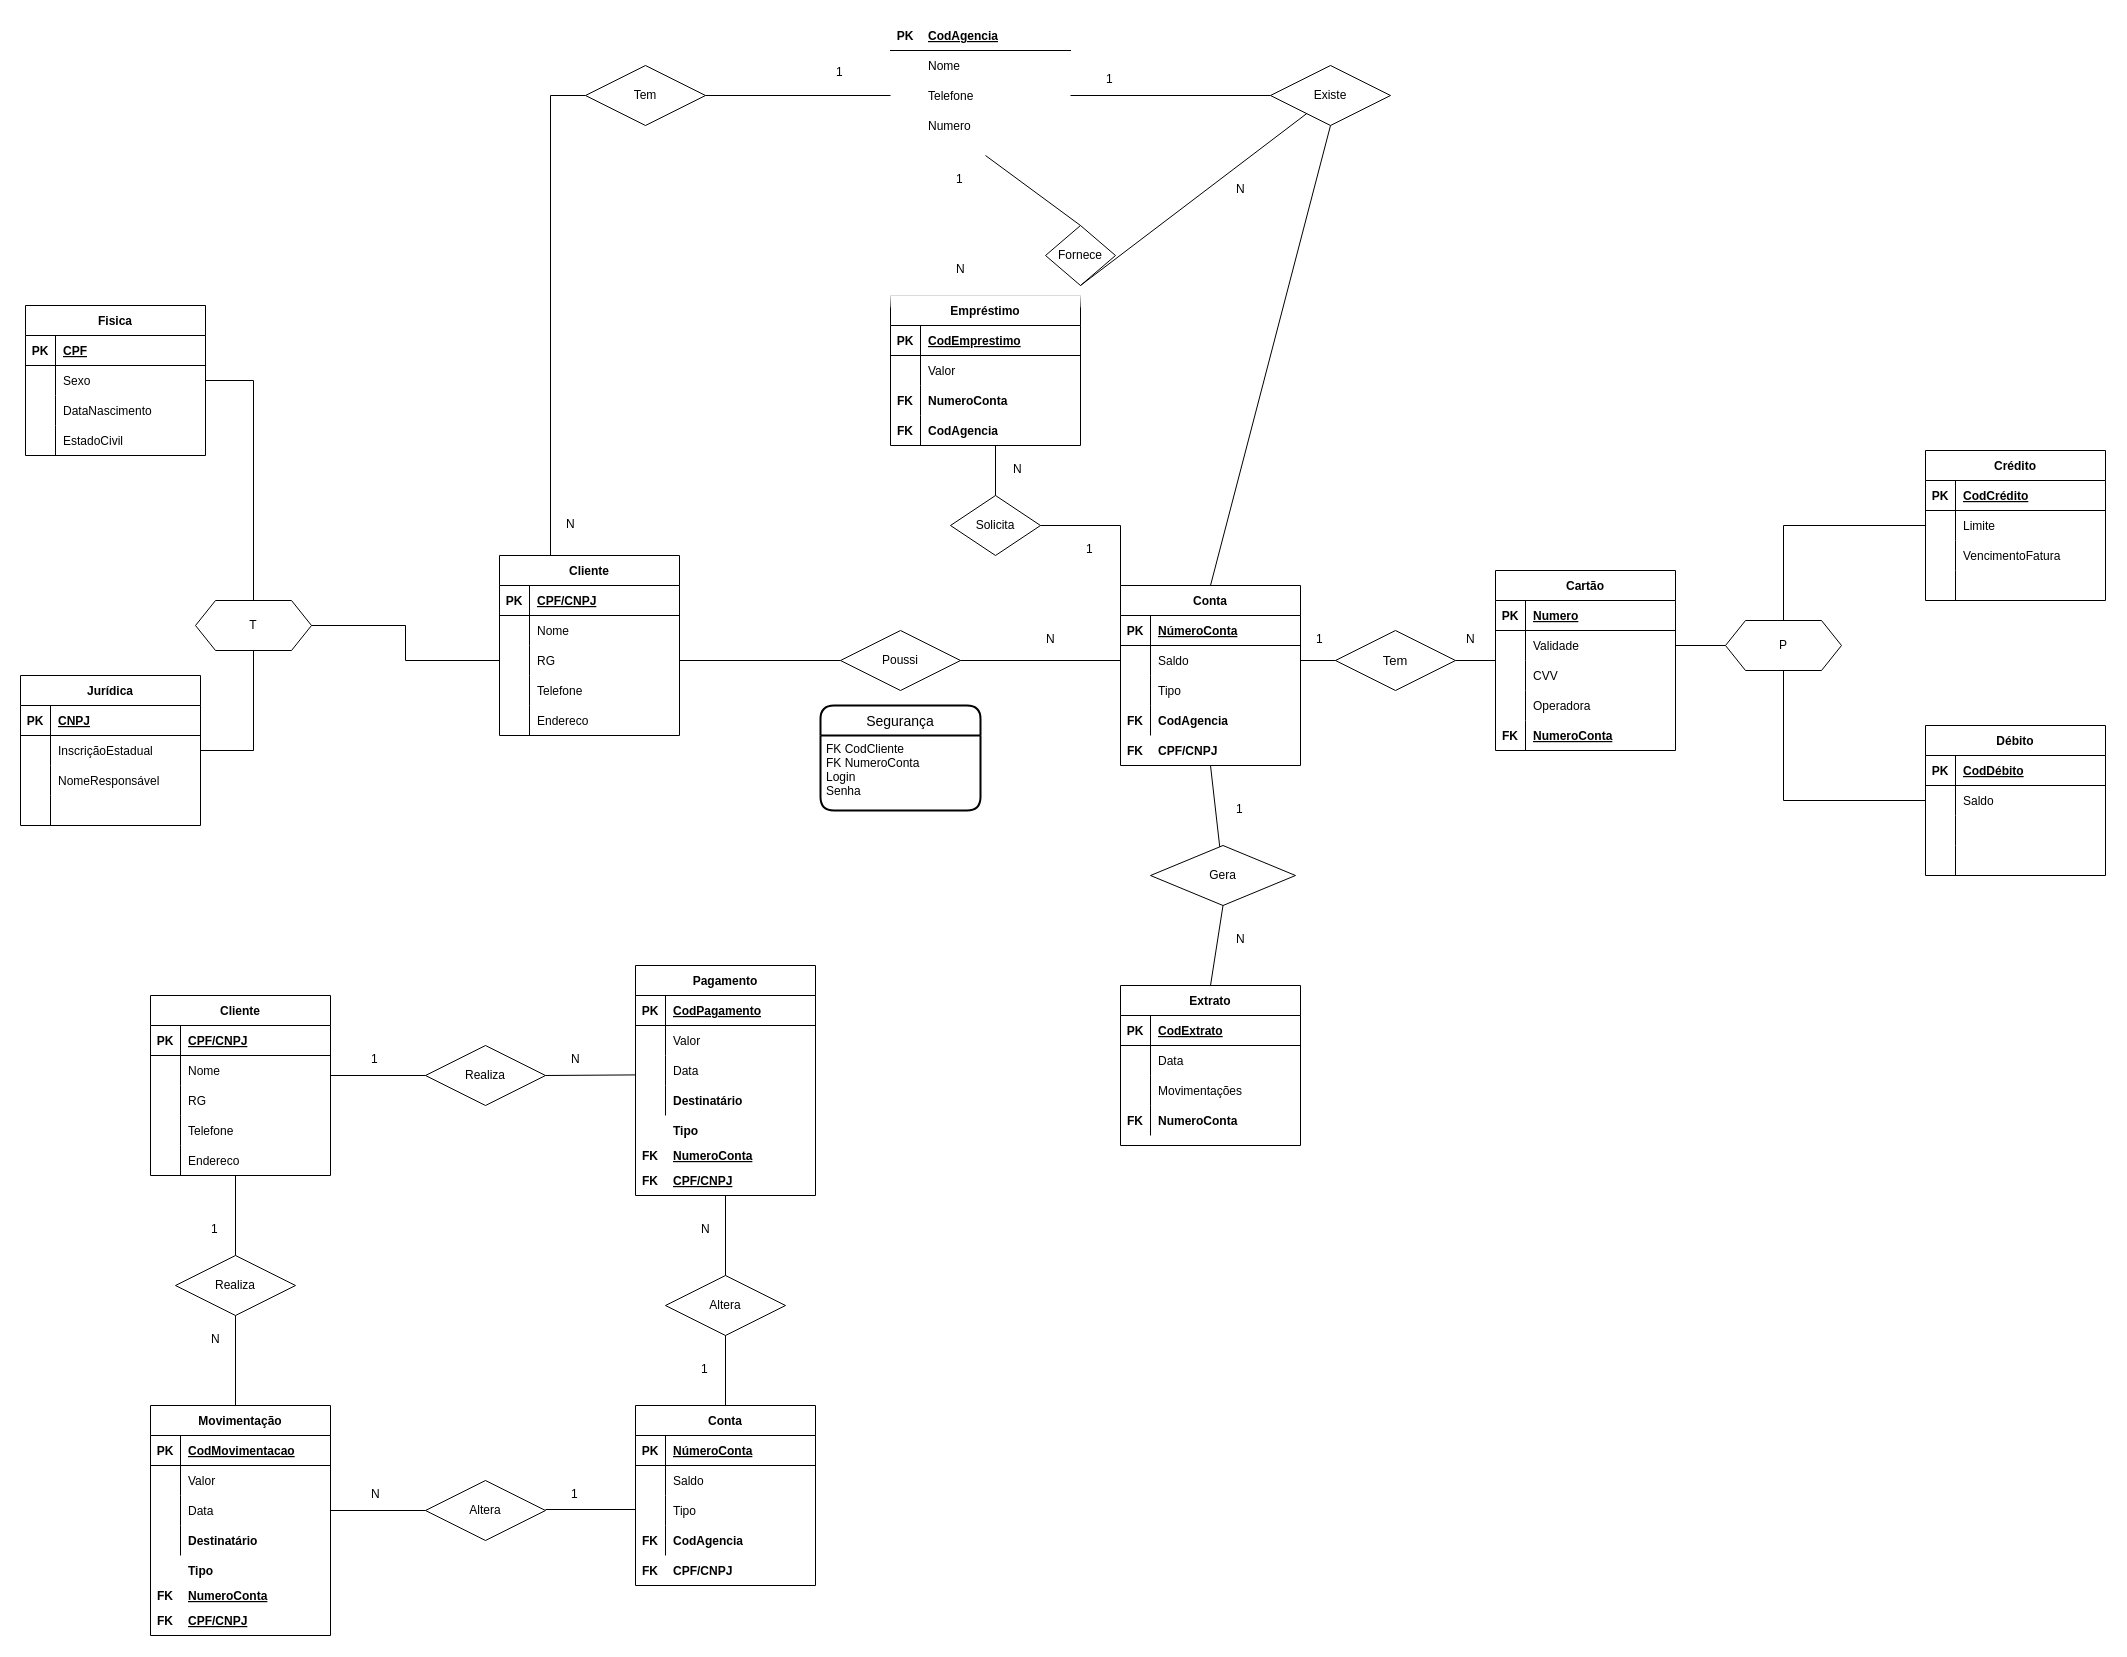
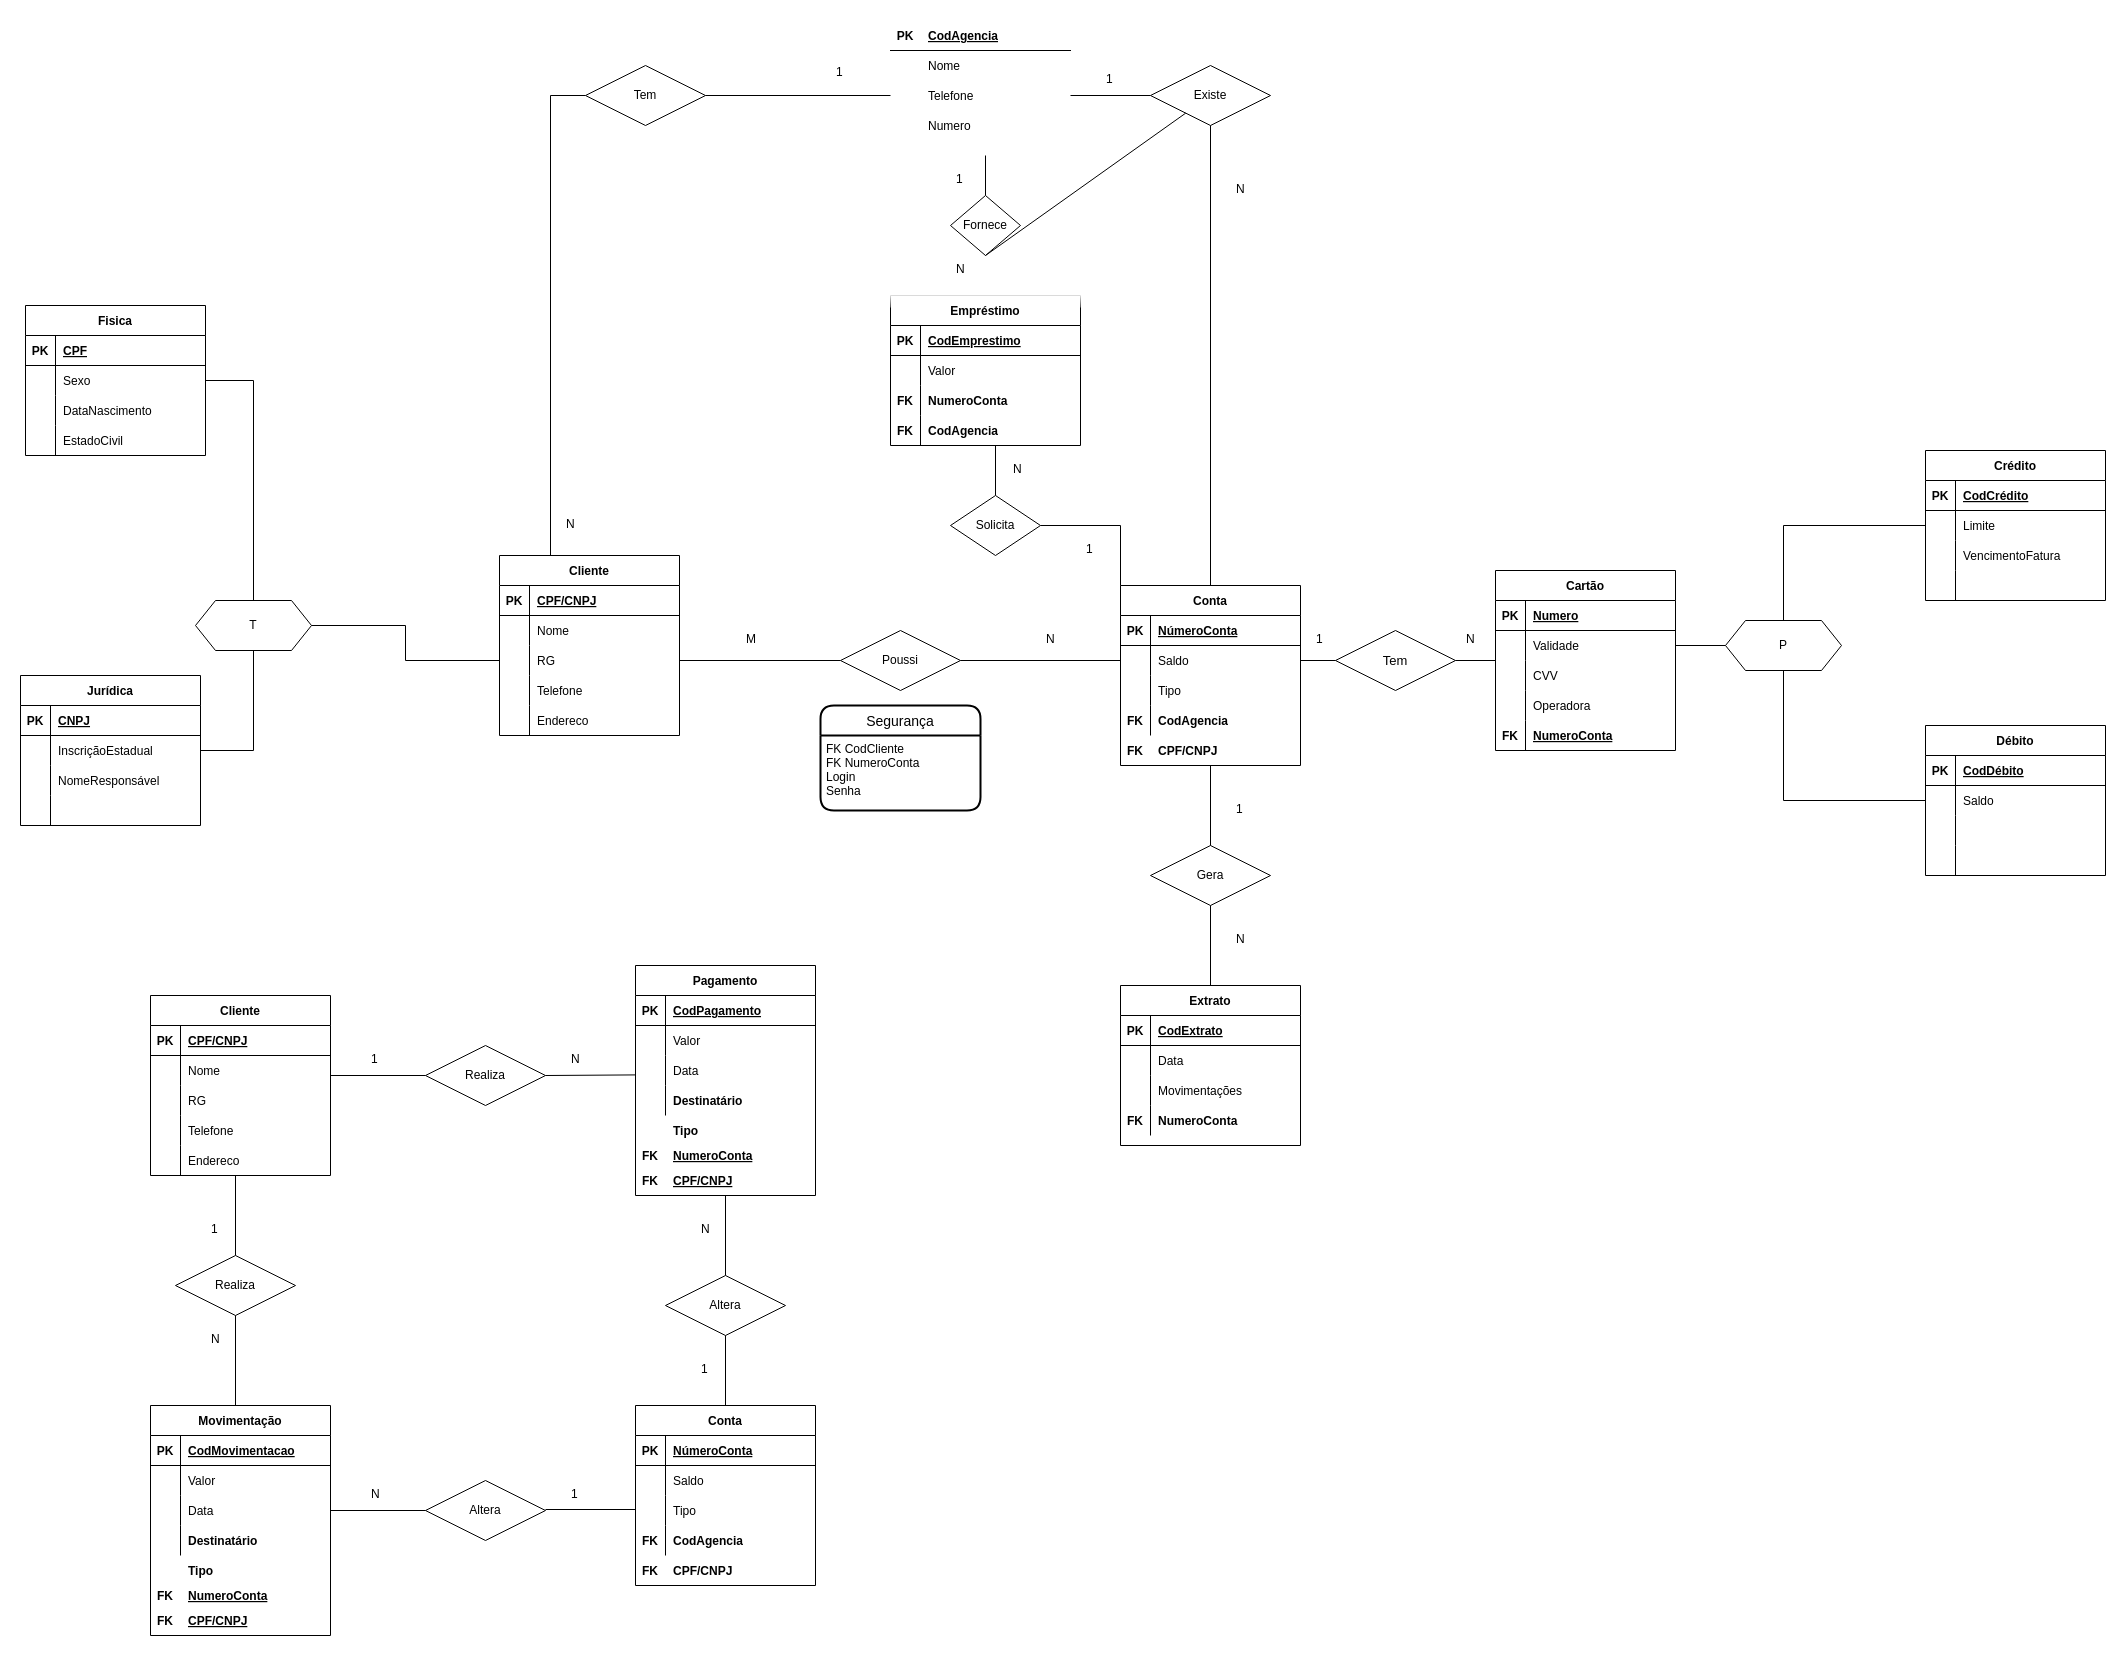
(1331, 96) -> (1211, 96)
(1081, 256) -> (986, 226)
none -> (751, 641)
(1223, 876) -> (1211, 876)
